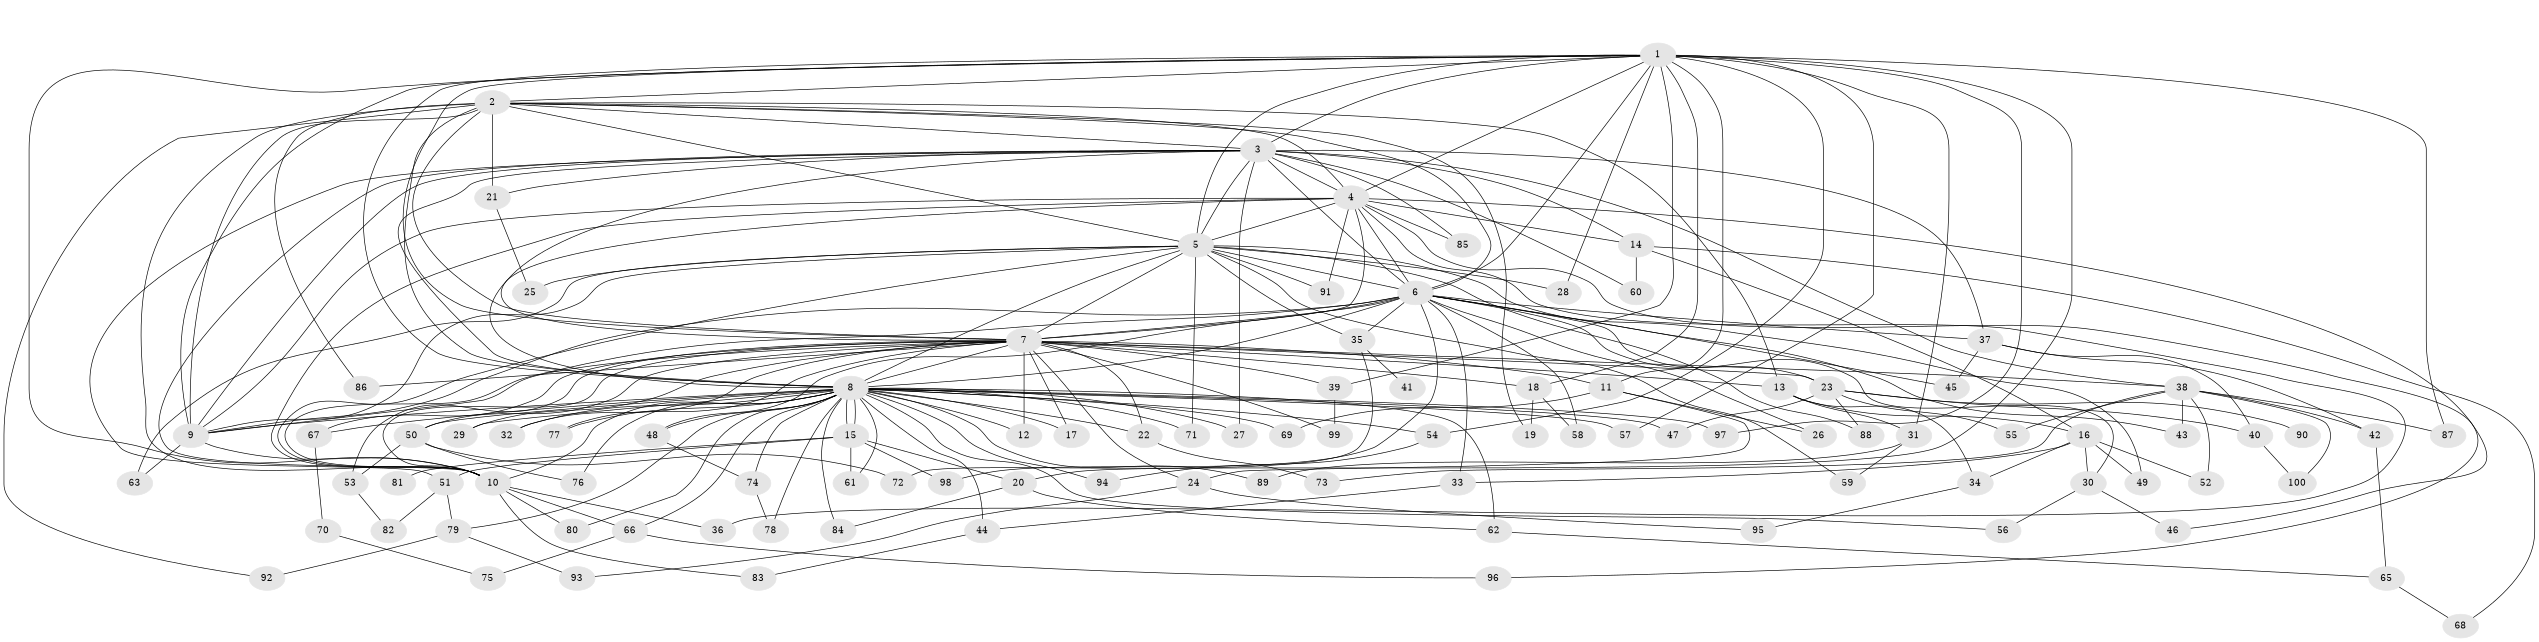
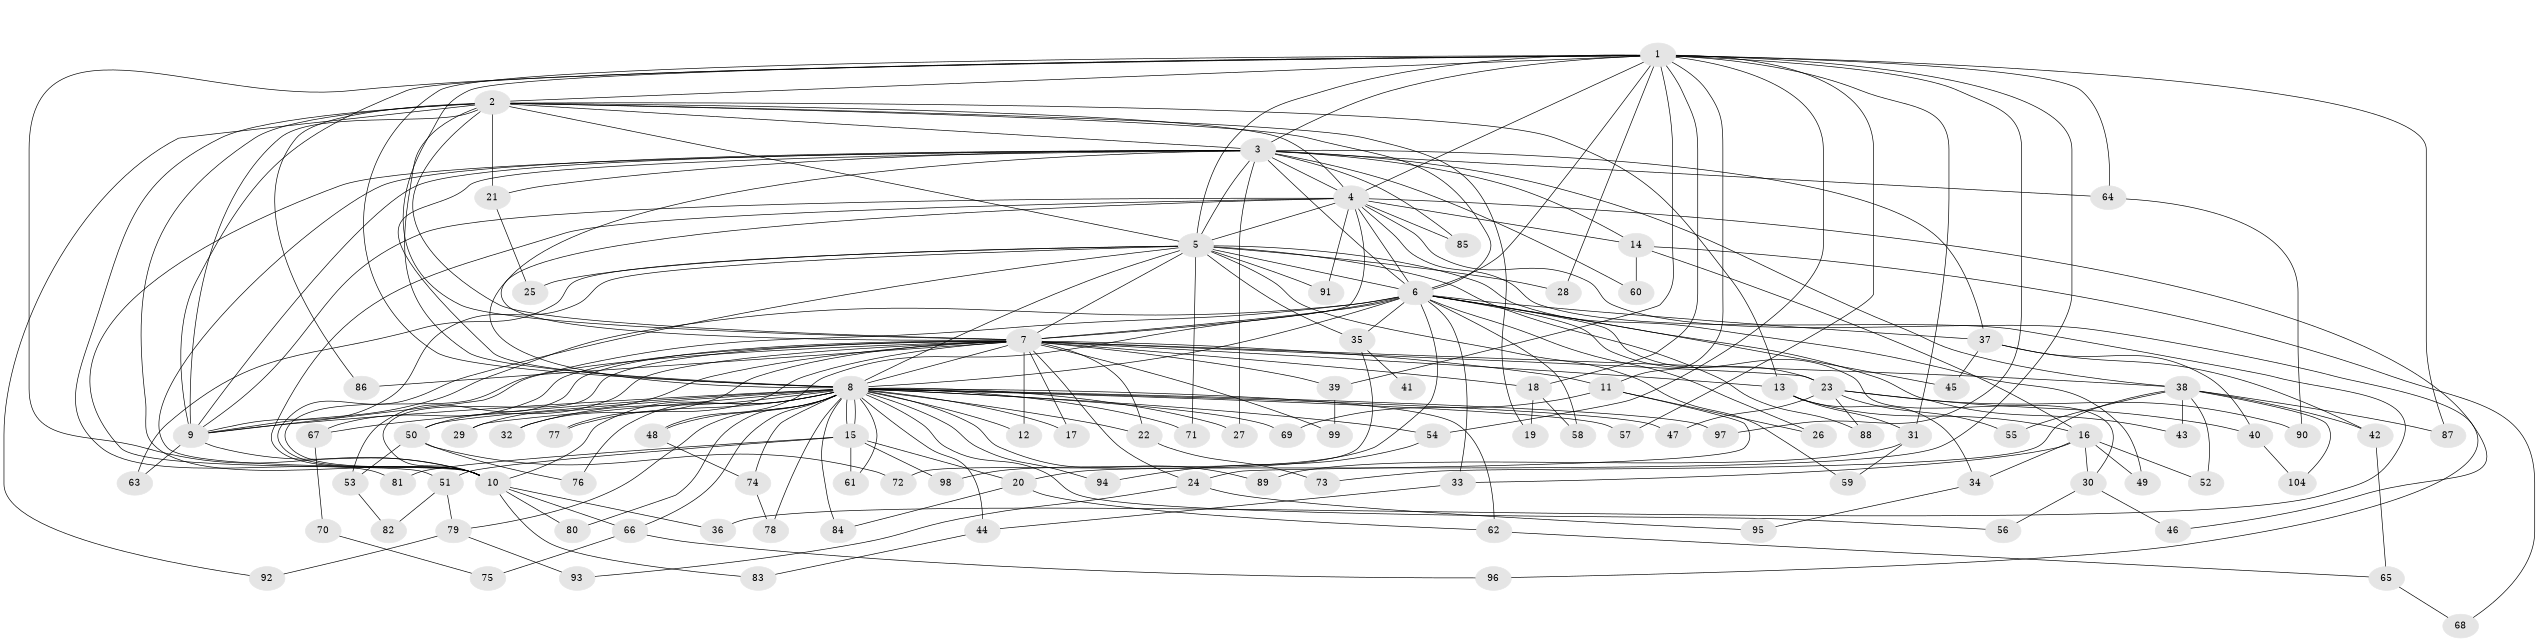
none -> (2108, 198)
none -> (105, 291)
(2297, 483) -> (2297, 483)
